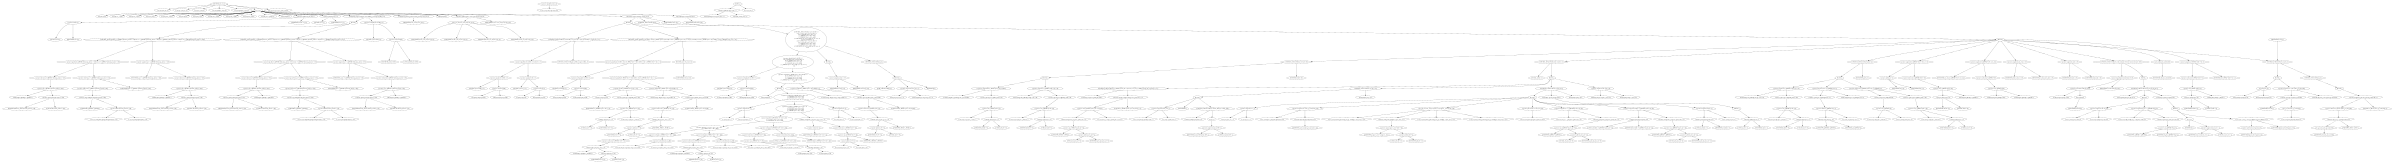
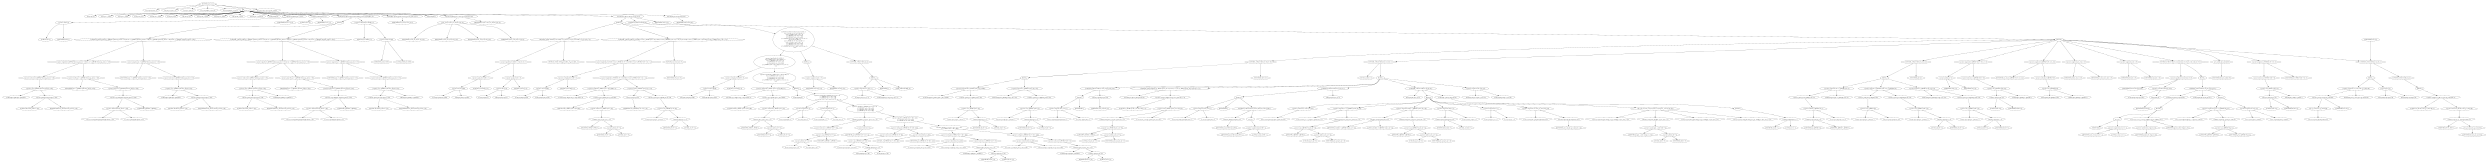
none -> (1100, 89)
none -> (1226, 128)
